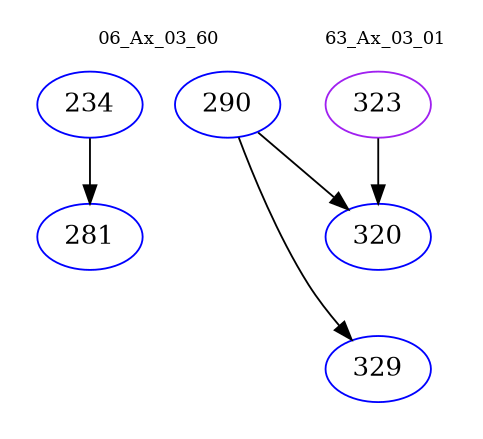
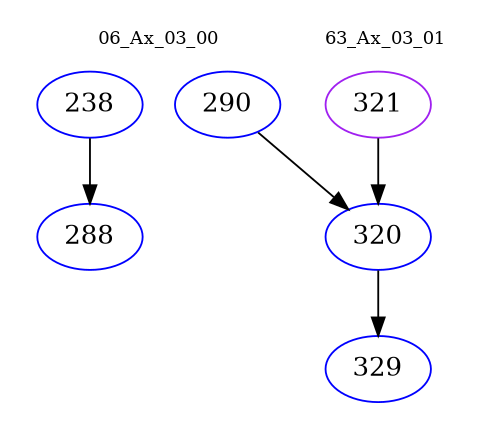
(159, 39) -> (159, 39)
(90, 105) -> (90, 105)
(378, 105) -> (378, 105)
(281, 236) -> (378, 294)
(90, 237) -> (90, 237)
